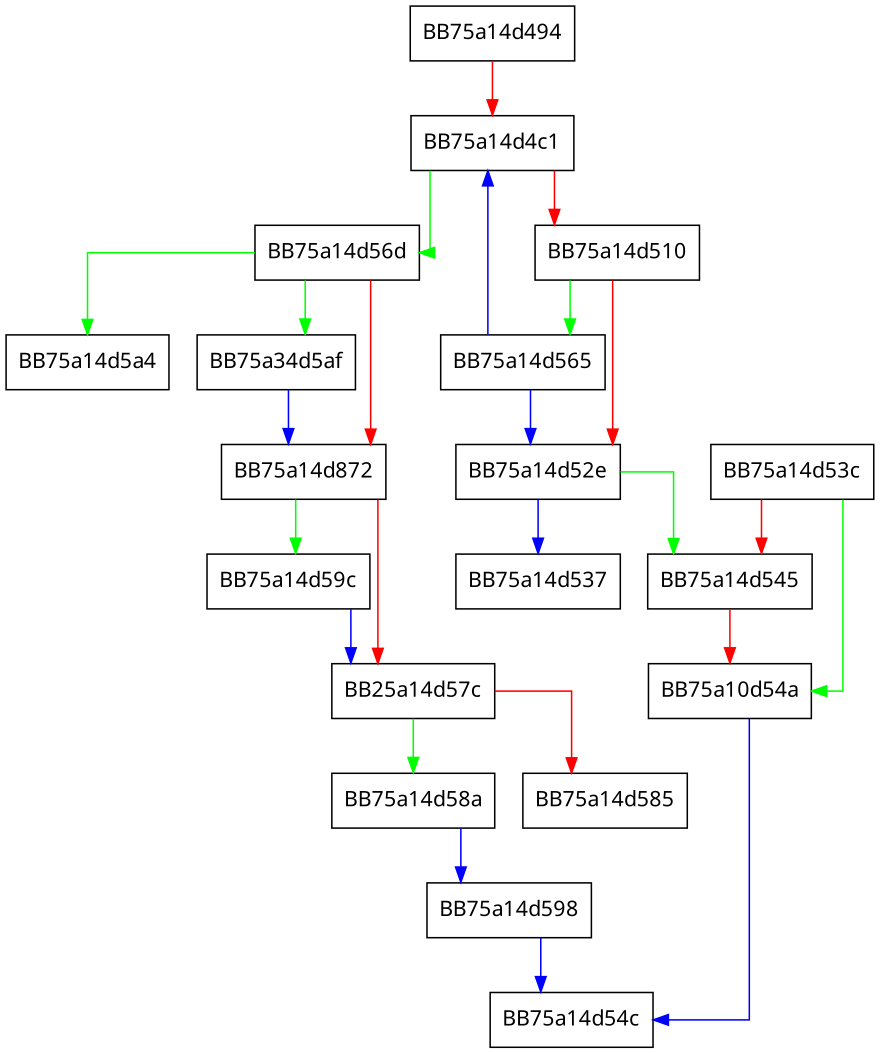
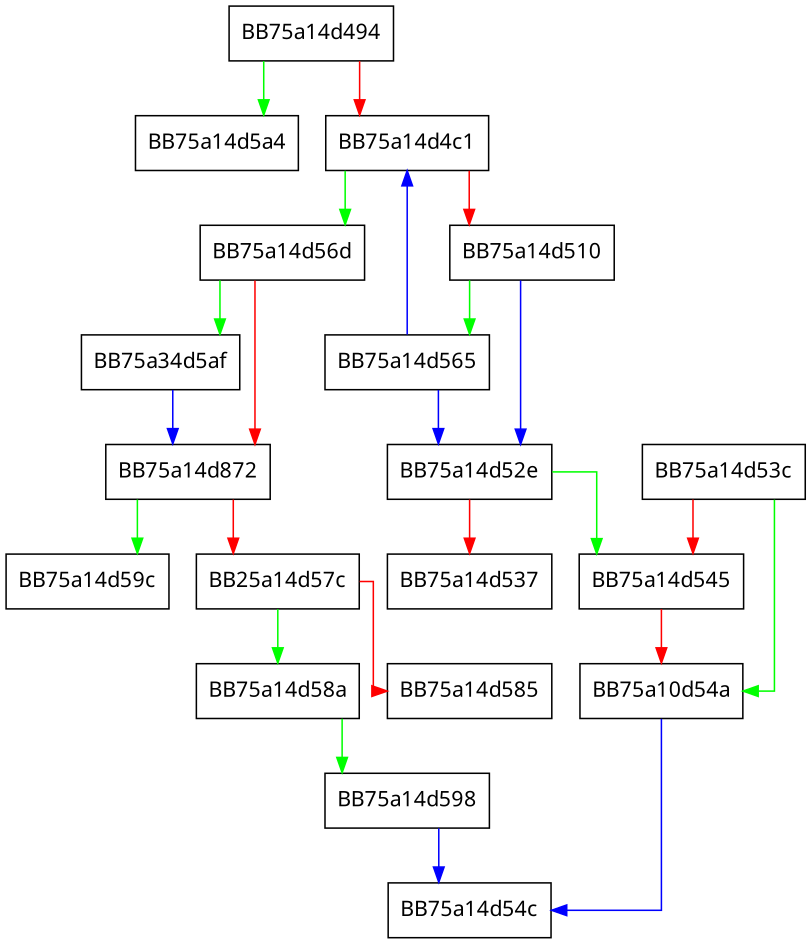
(138, 253) -> (264, 80)
(613, 355) -> (521, 355)
(538, 519) -> (470, 519)
(351, 628) -> none
(461, 848) -> (342, 738)
